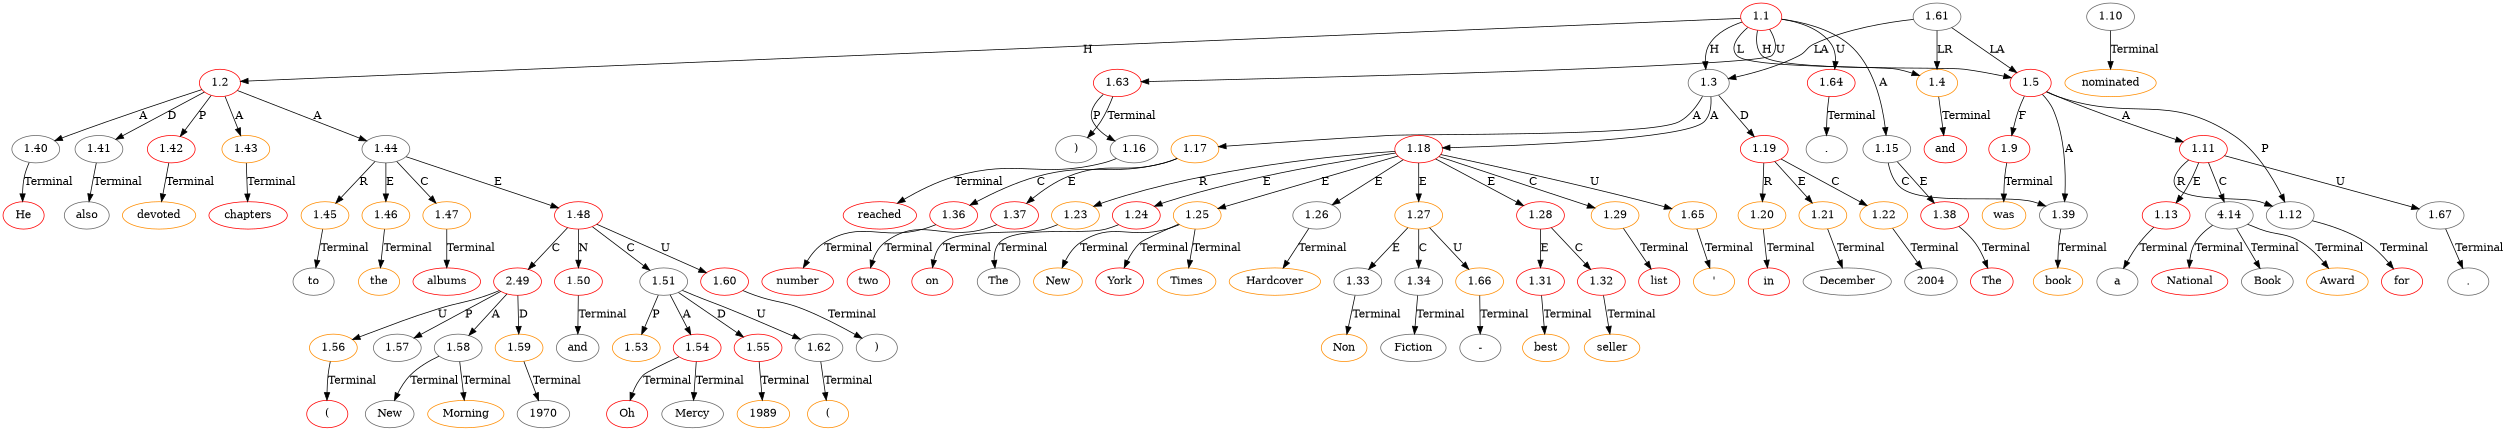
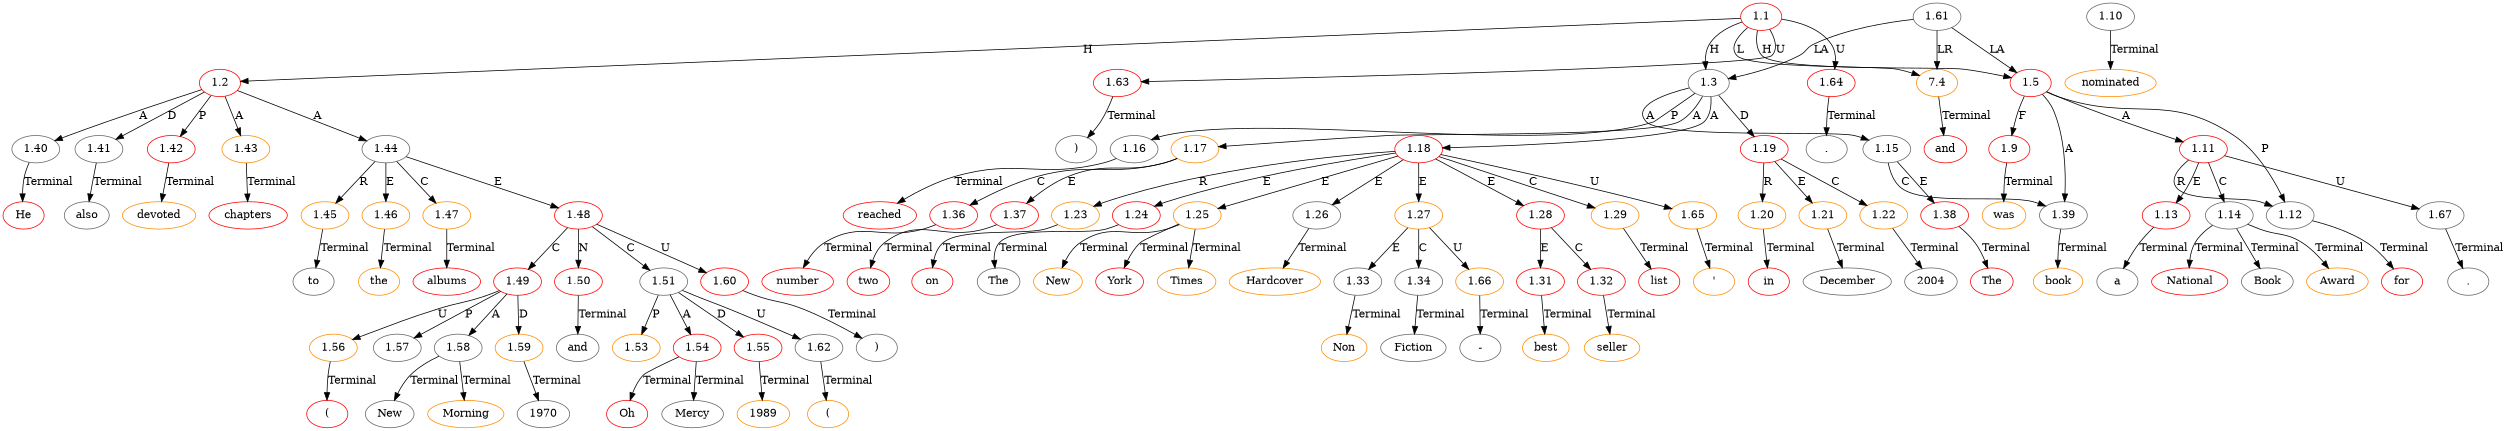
(1856, 51) -> (1721, 132)
(1937, 83) -> (1937, 83)
(1091, 117) -> (1377, 131)
(2229, 215) -> (2229, 215)
(518, 282) -> (518, 282)
